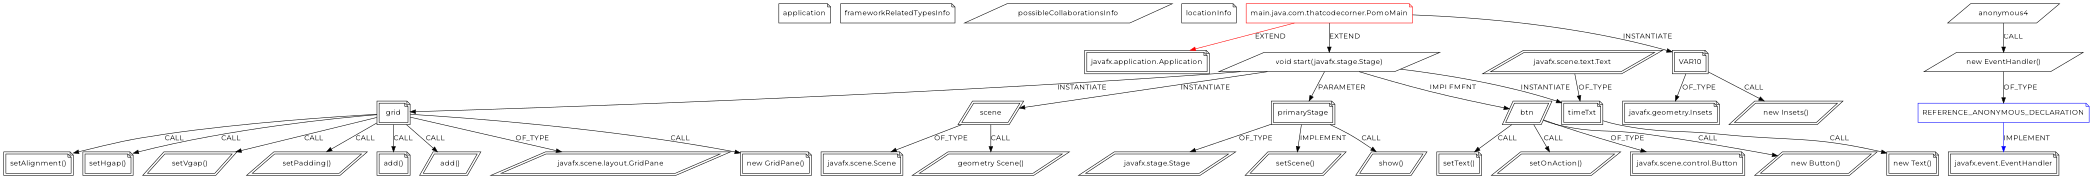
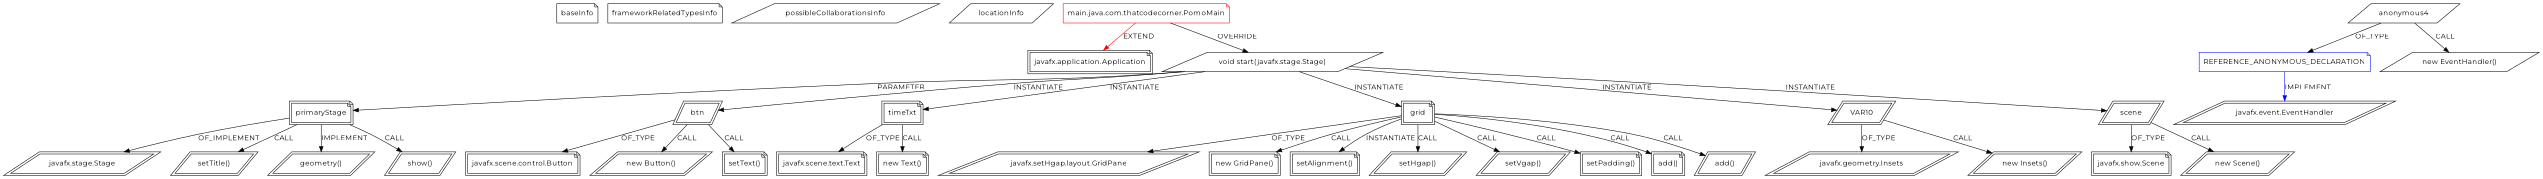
(805, 13) -> (577, 13)
(1209, 13) -> (1001, 13)
(1541, 26) -> (1588, 89)
(1345, 37) -> (1237, 37)
(1573, 62) -> (822, 164)
(1690, 62) -> (1862, 113)
(1577, 85) -> (863, 136)
(2004, 85) -> (2347, 37)
(1453, 87) -> (1039, 87)
(1671, 113) -> (1862, 164)
(175, 138) -> (1391, 138)
(1256, 138) -> (229, 138)
(108, 164) -> (1418, 164)
none -> (214, 164)
(307, 164) -> (1611, 164)
(611, 164) -> (1069, 164)
(862, 164) -> (2131, 164)
(991, 164) -> (2238, 164)
(1296, 164) -> (321, 164)
(1556, 164) -> none
(2004, 164) -> (2285, 113)
